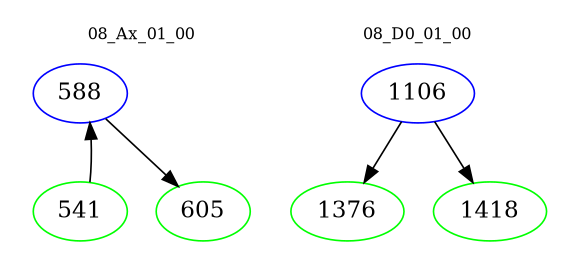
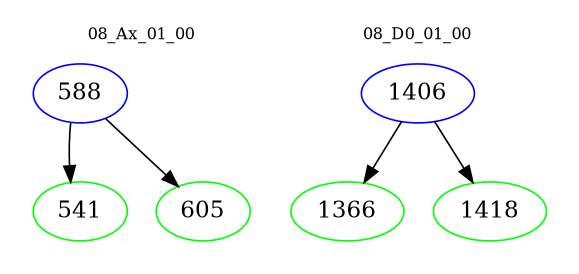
(418, 93) -> (418, 93)
(91, 161) -> (69, 144)
(347, 211) -> (347, 211)
